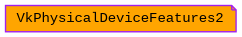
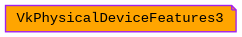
(121, 19) -> (121, 19)
